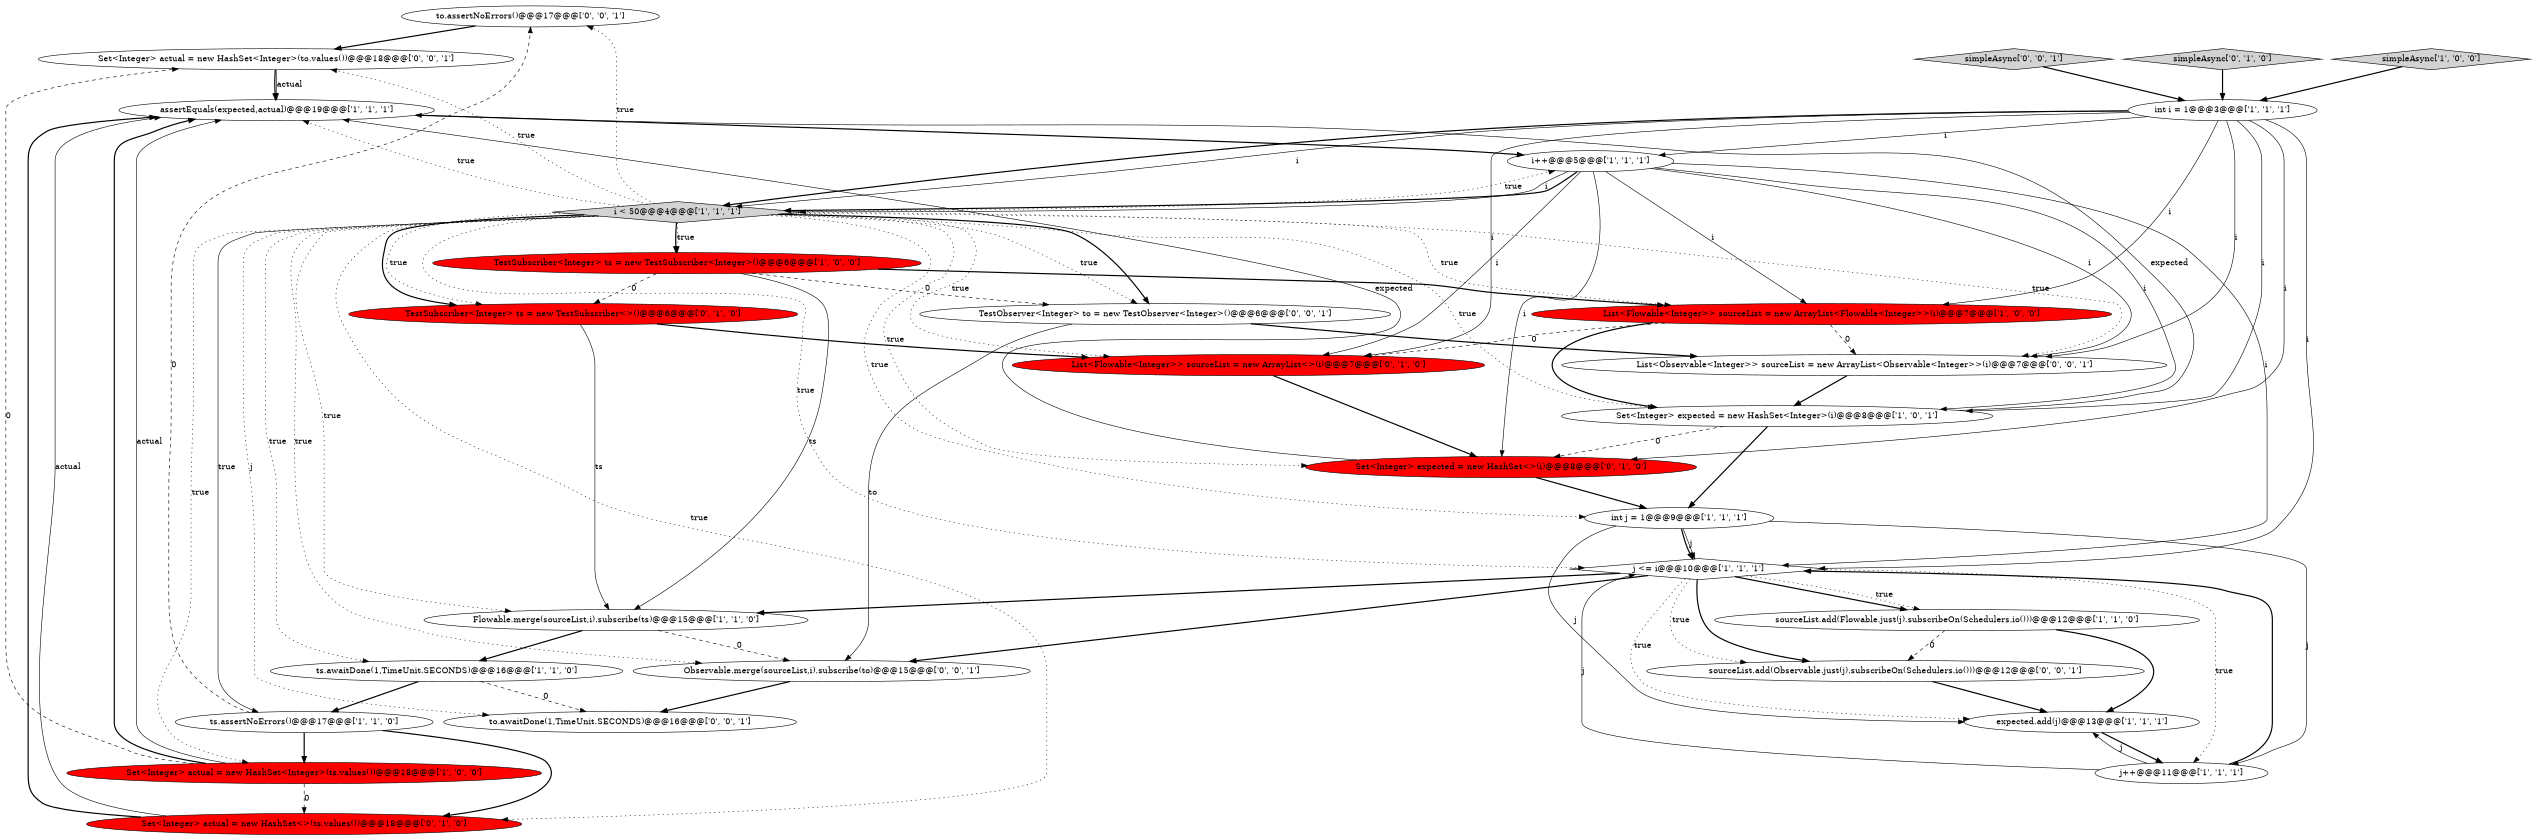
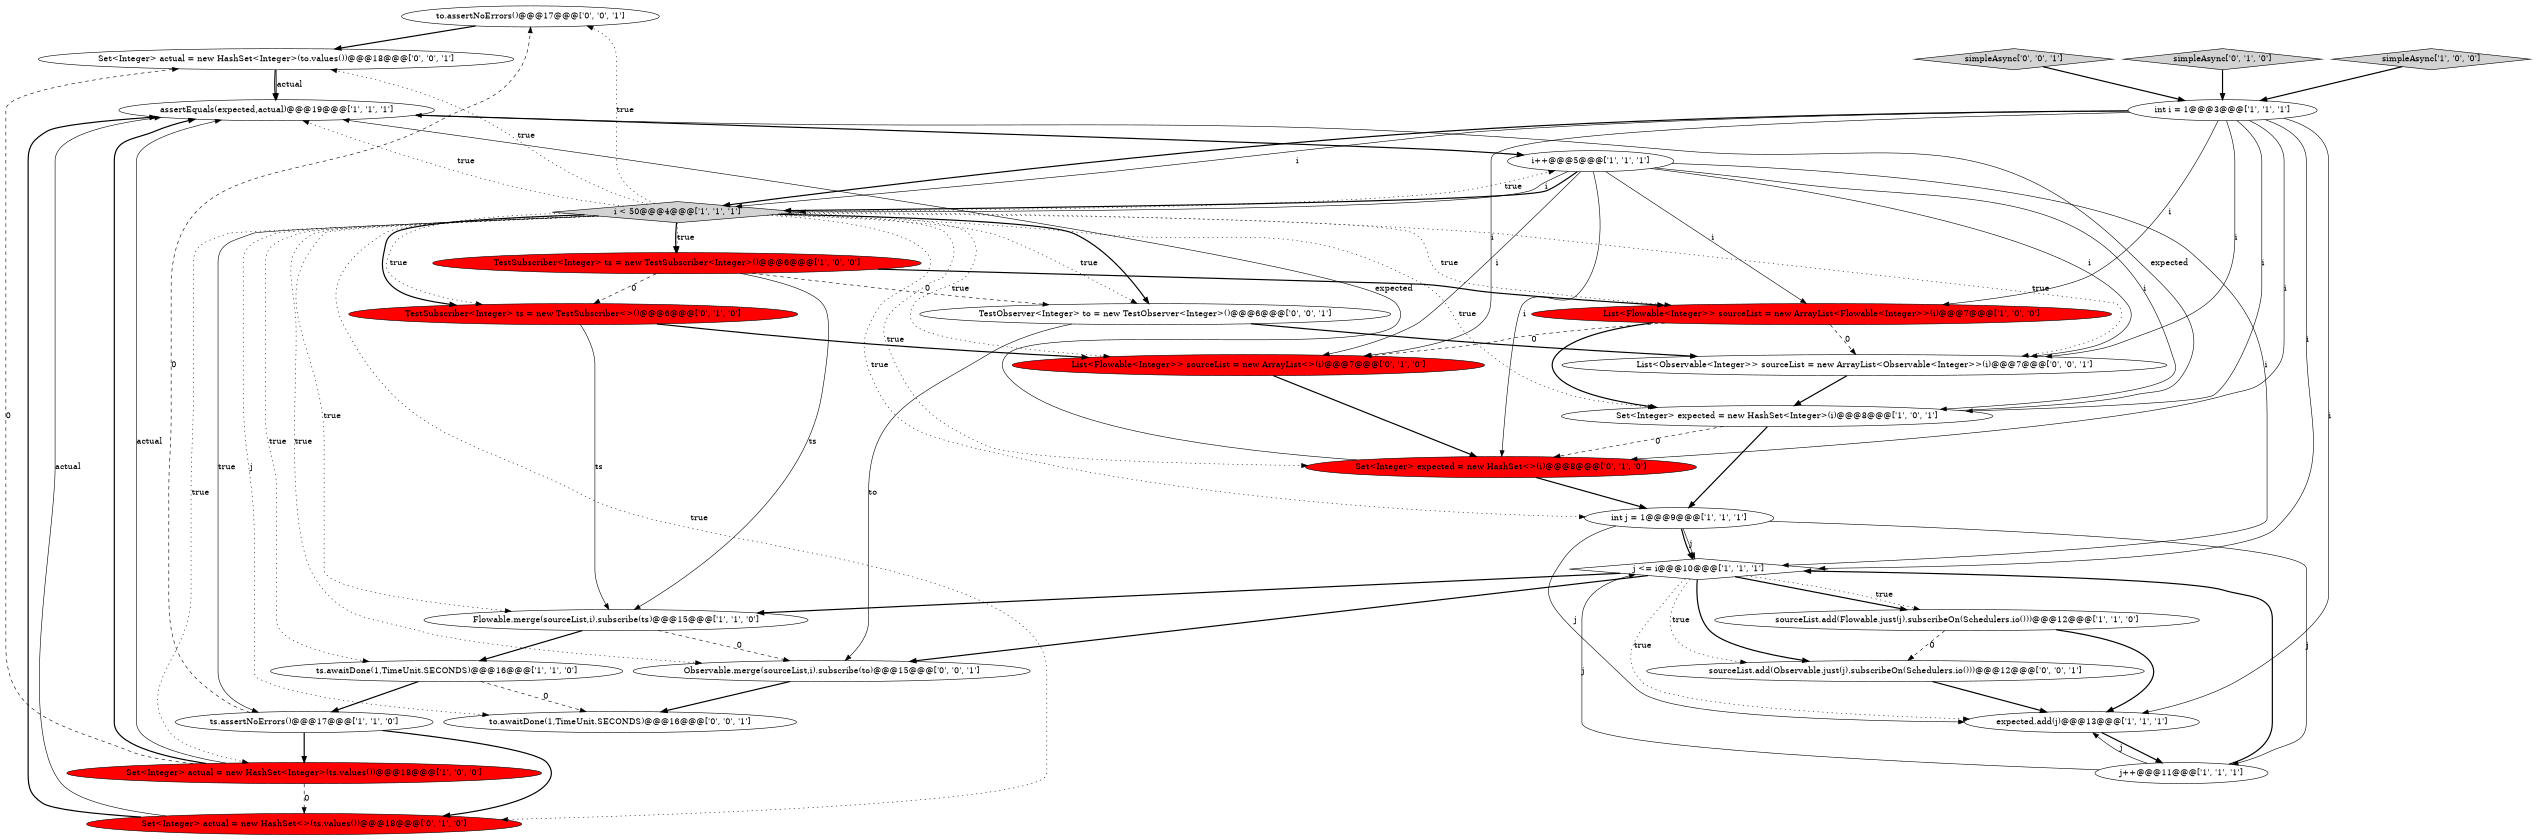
(1906, 136) -> (2329, 456)
(834, 477) -> none
(2095, 583) -> none
